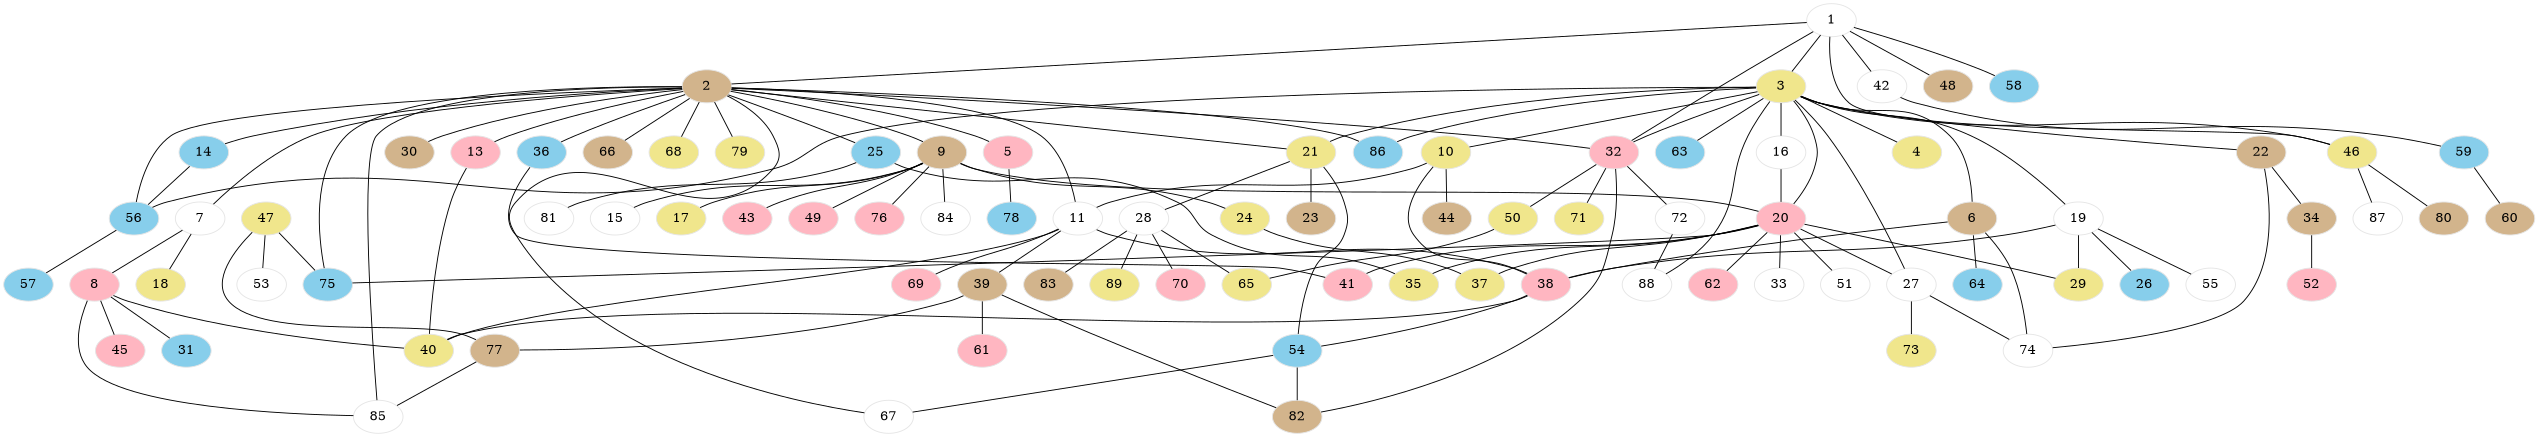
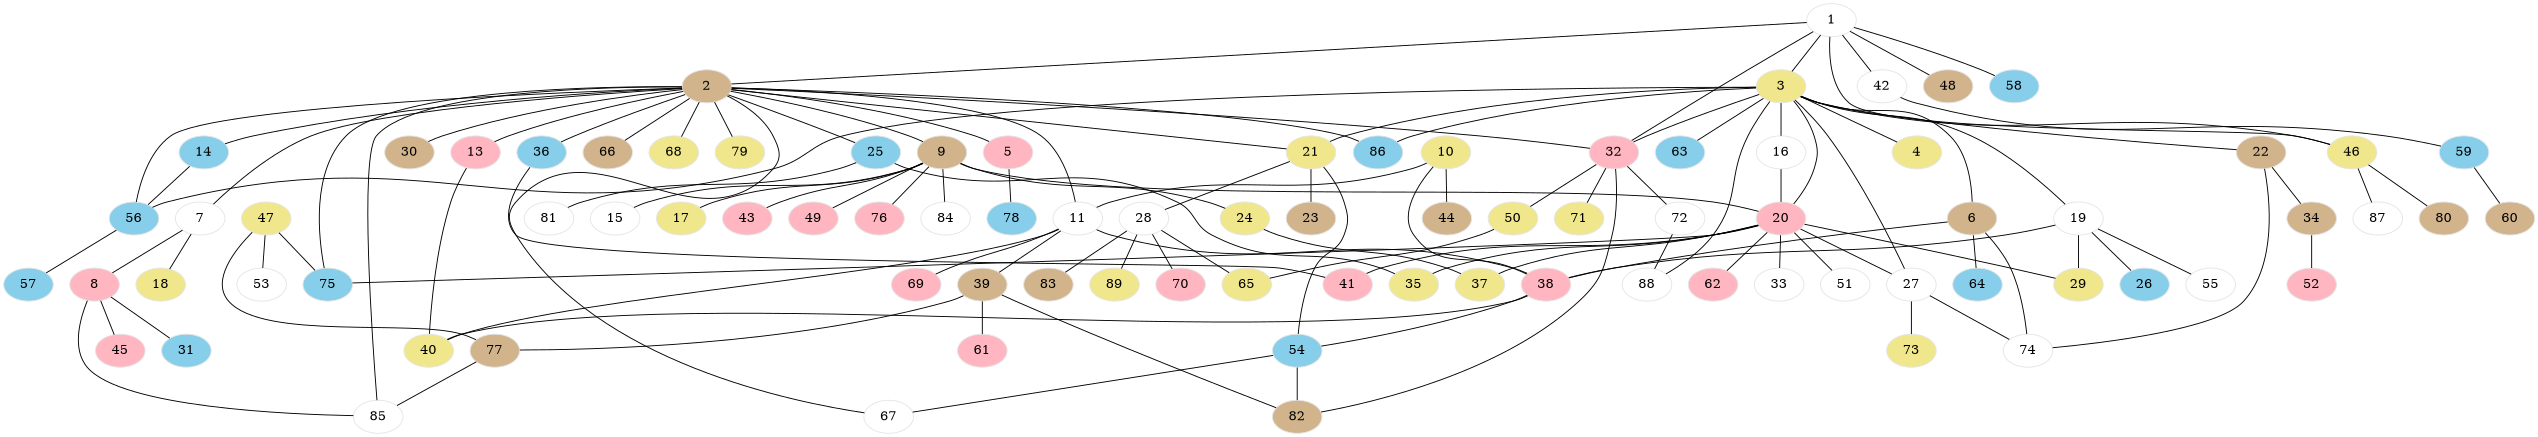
(1613, 119) -> none
(257, 330) -> none
